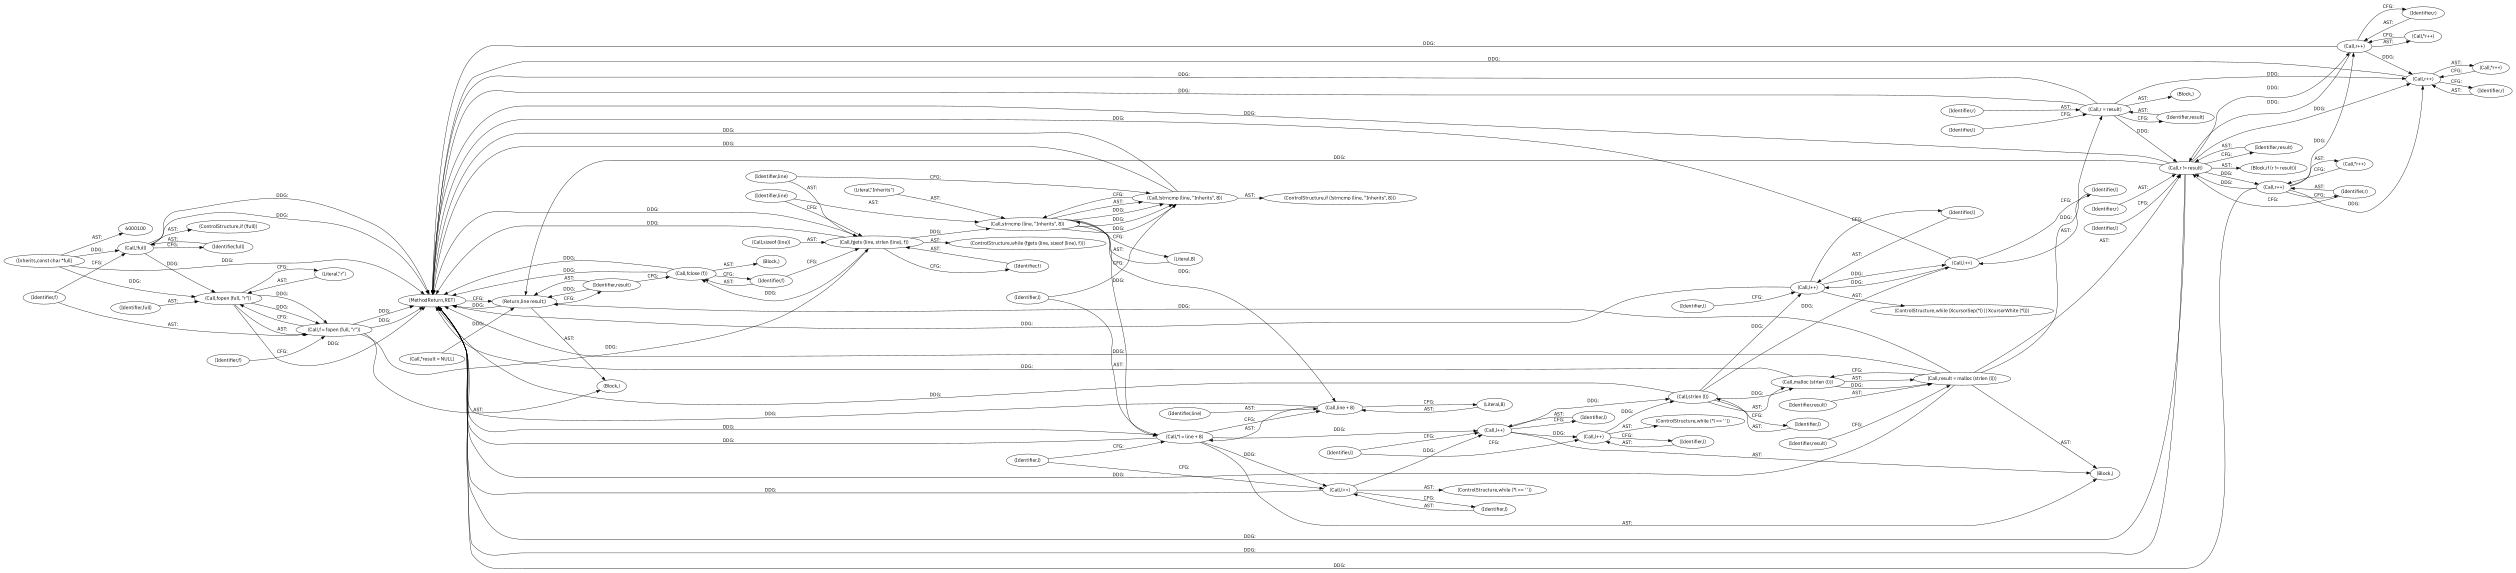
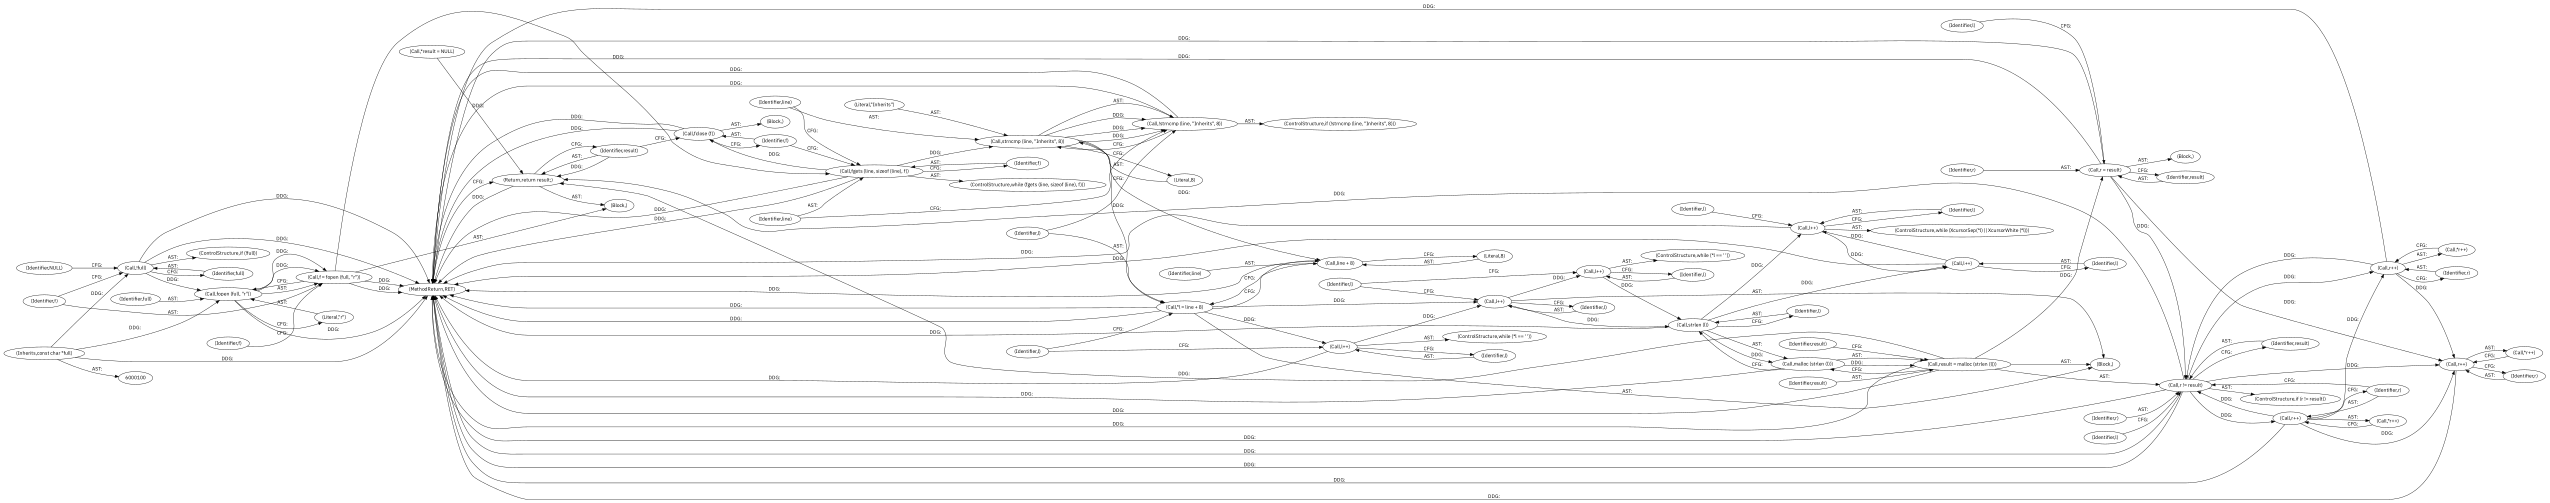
(2274, 168) -> (2290, 399)
(771, 242) -> none
(874, 242) -> (874, 171)
none -> (44, 268)
(524, 302) -> (528, 180)
none -> (1739, 362)
(1250, 429) -> (1250, 278)
